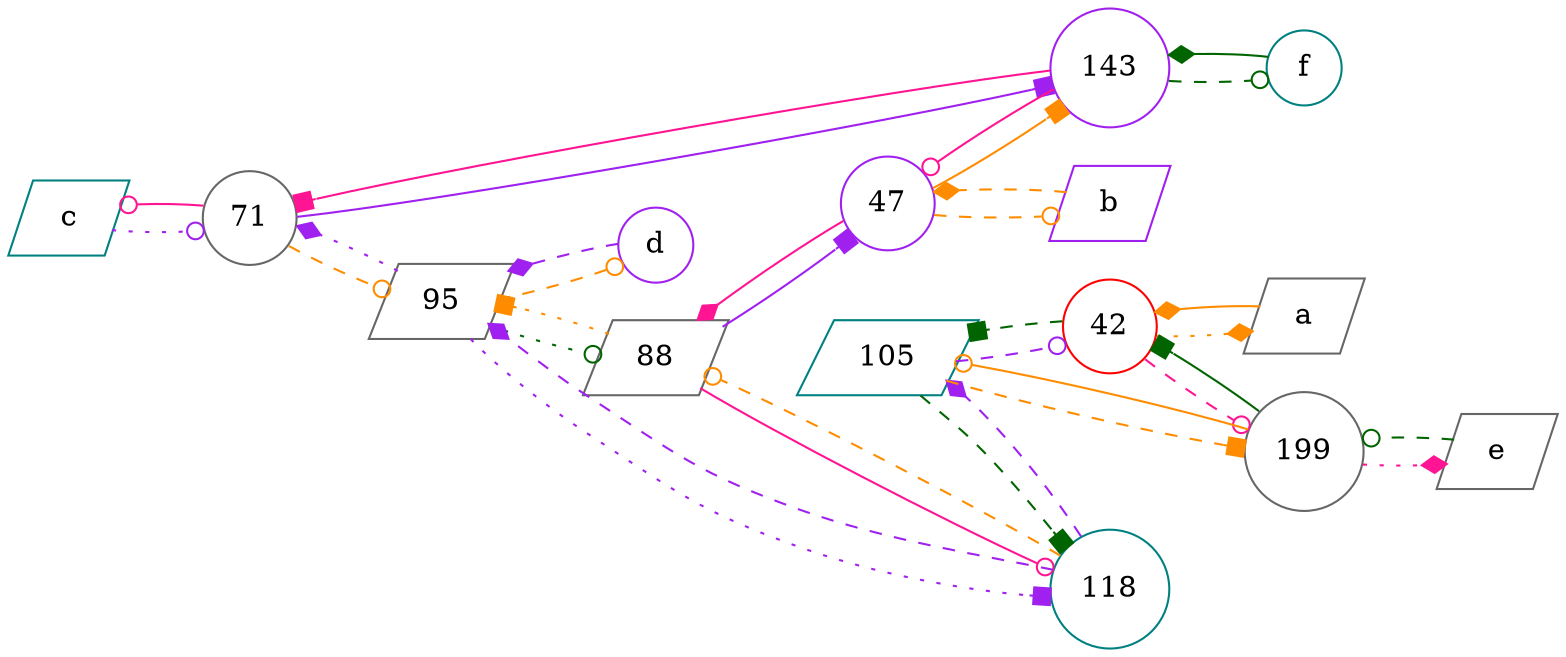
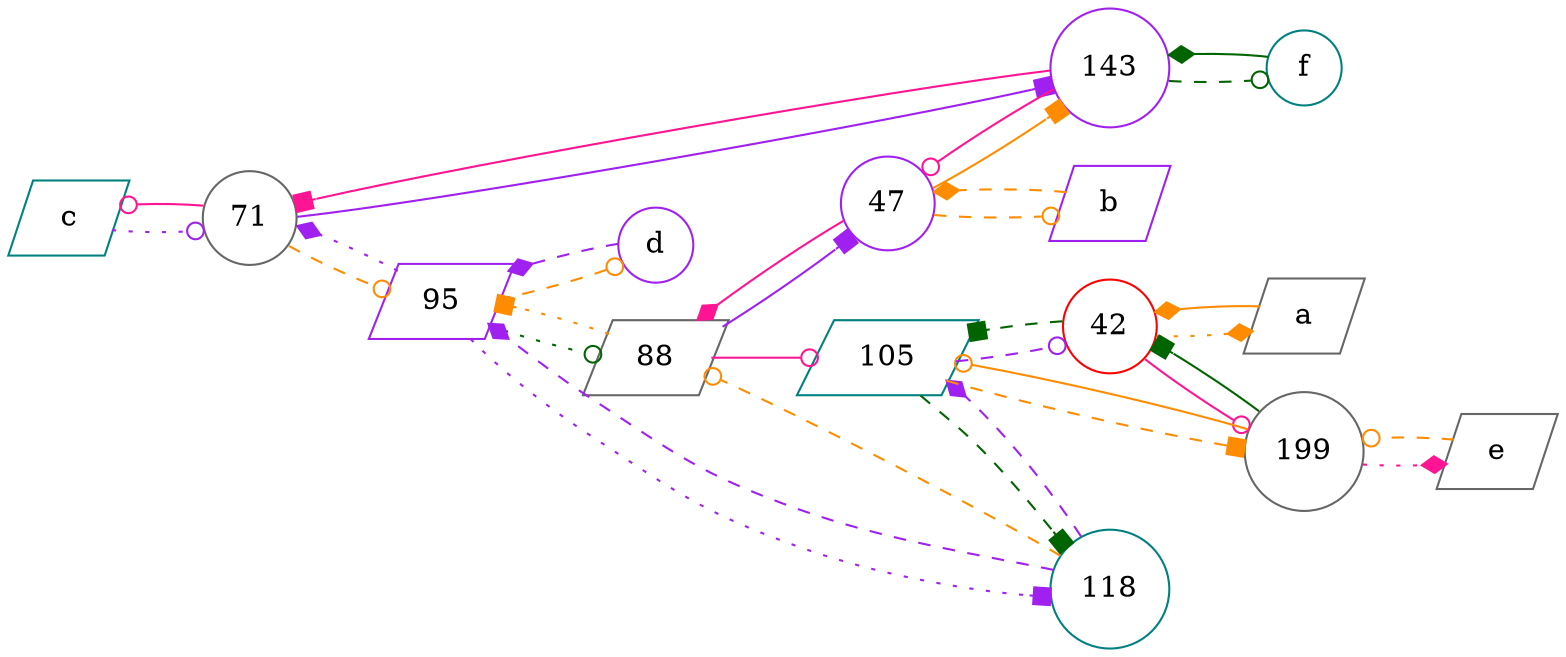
(442, 301) -> (442, 301)
(1189, 391) -> (1189, 391)
(1417, 438) -> (1417, 438)
(867, 479) -> (756, 358)
